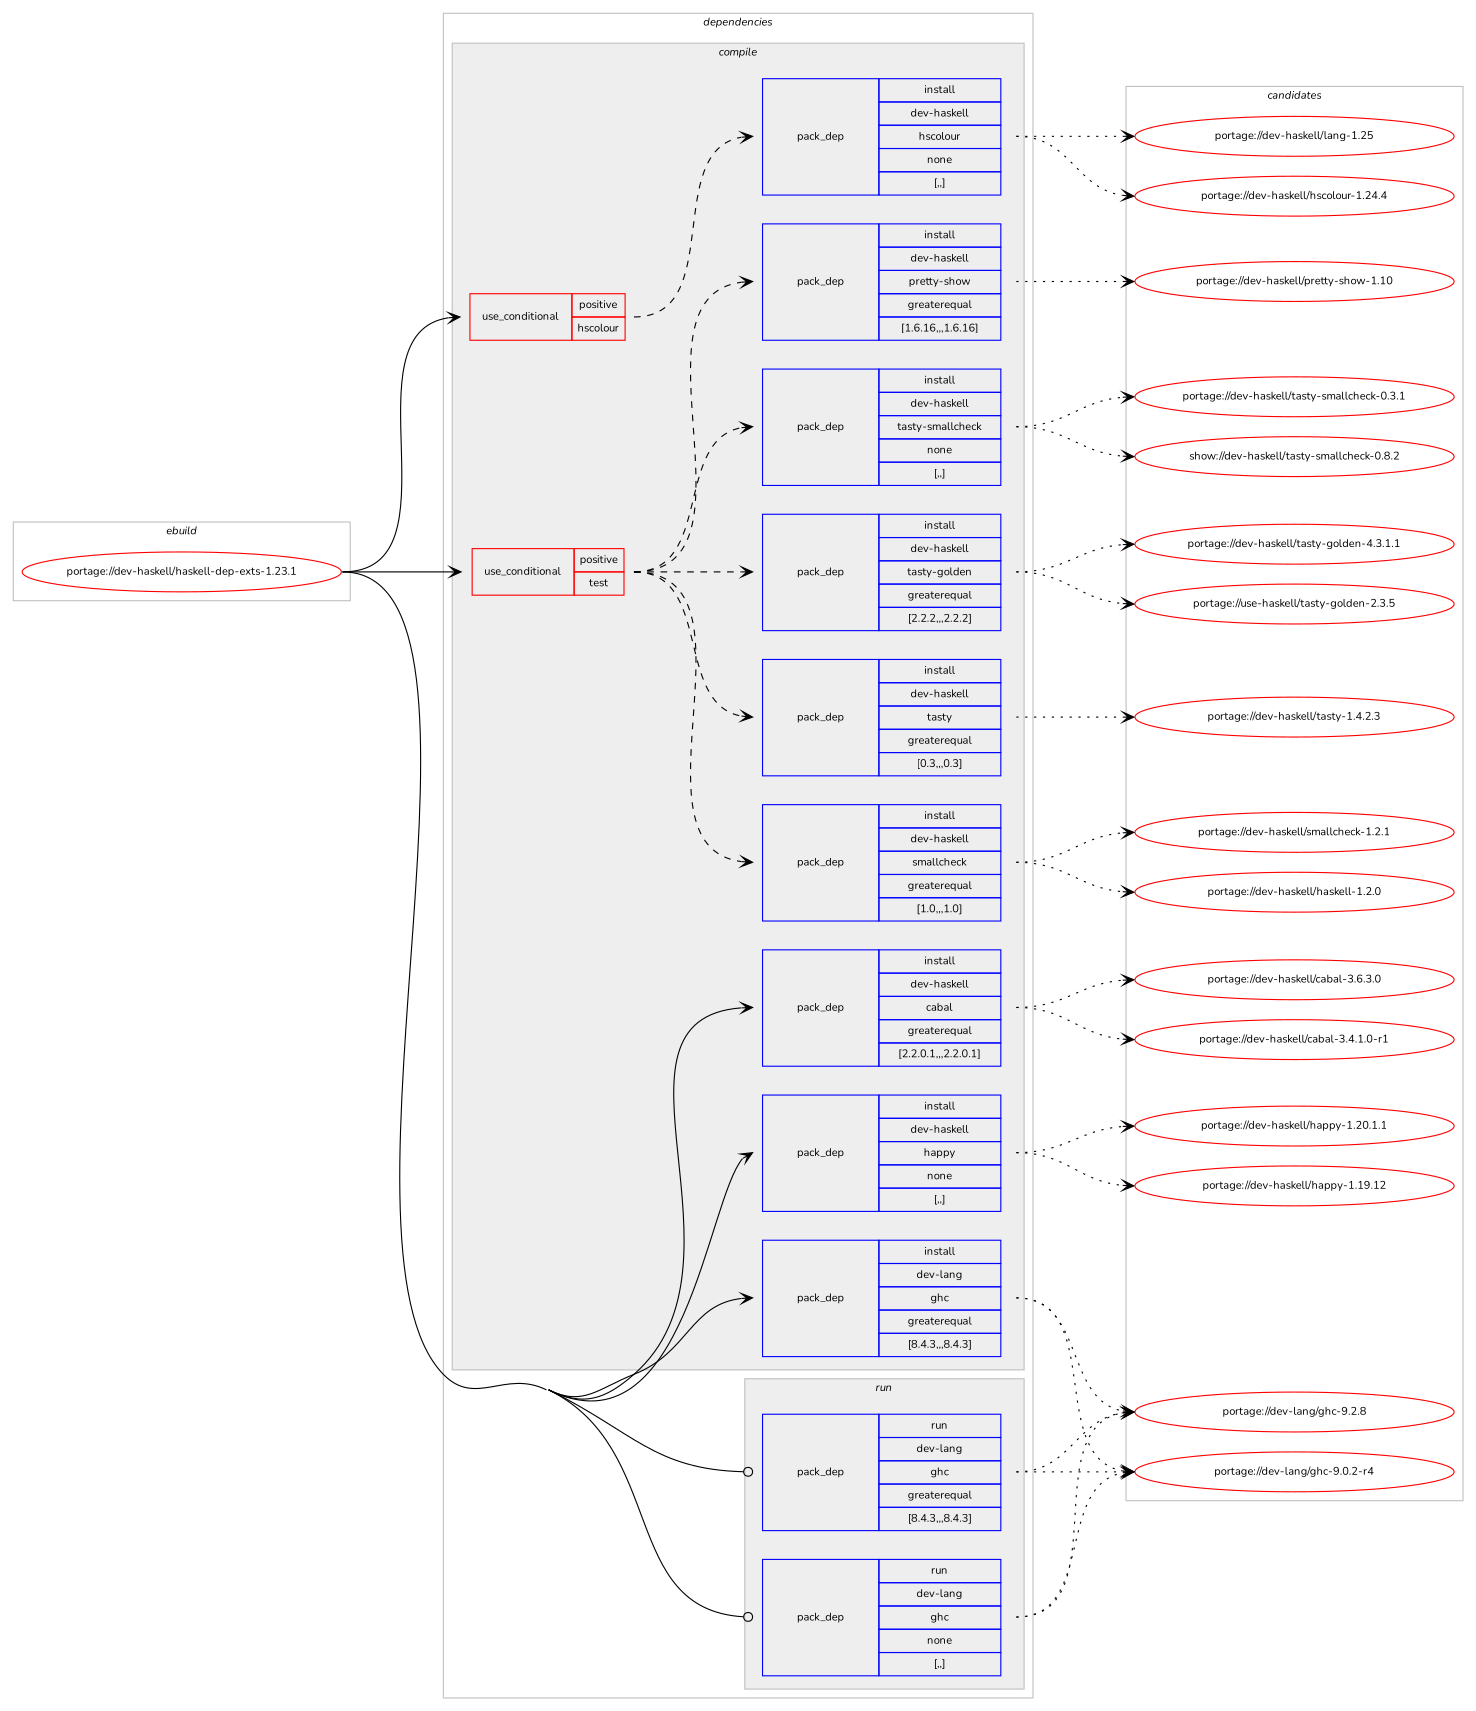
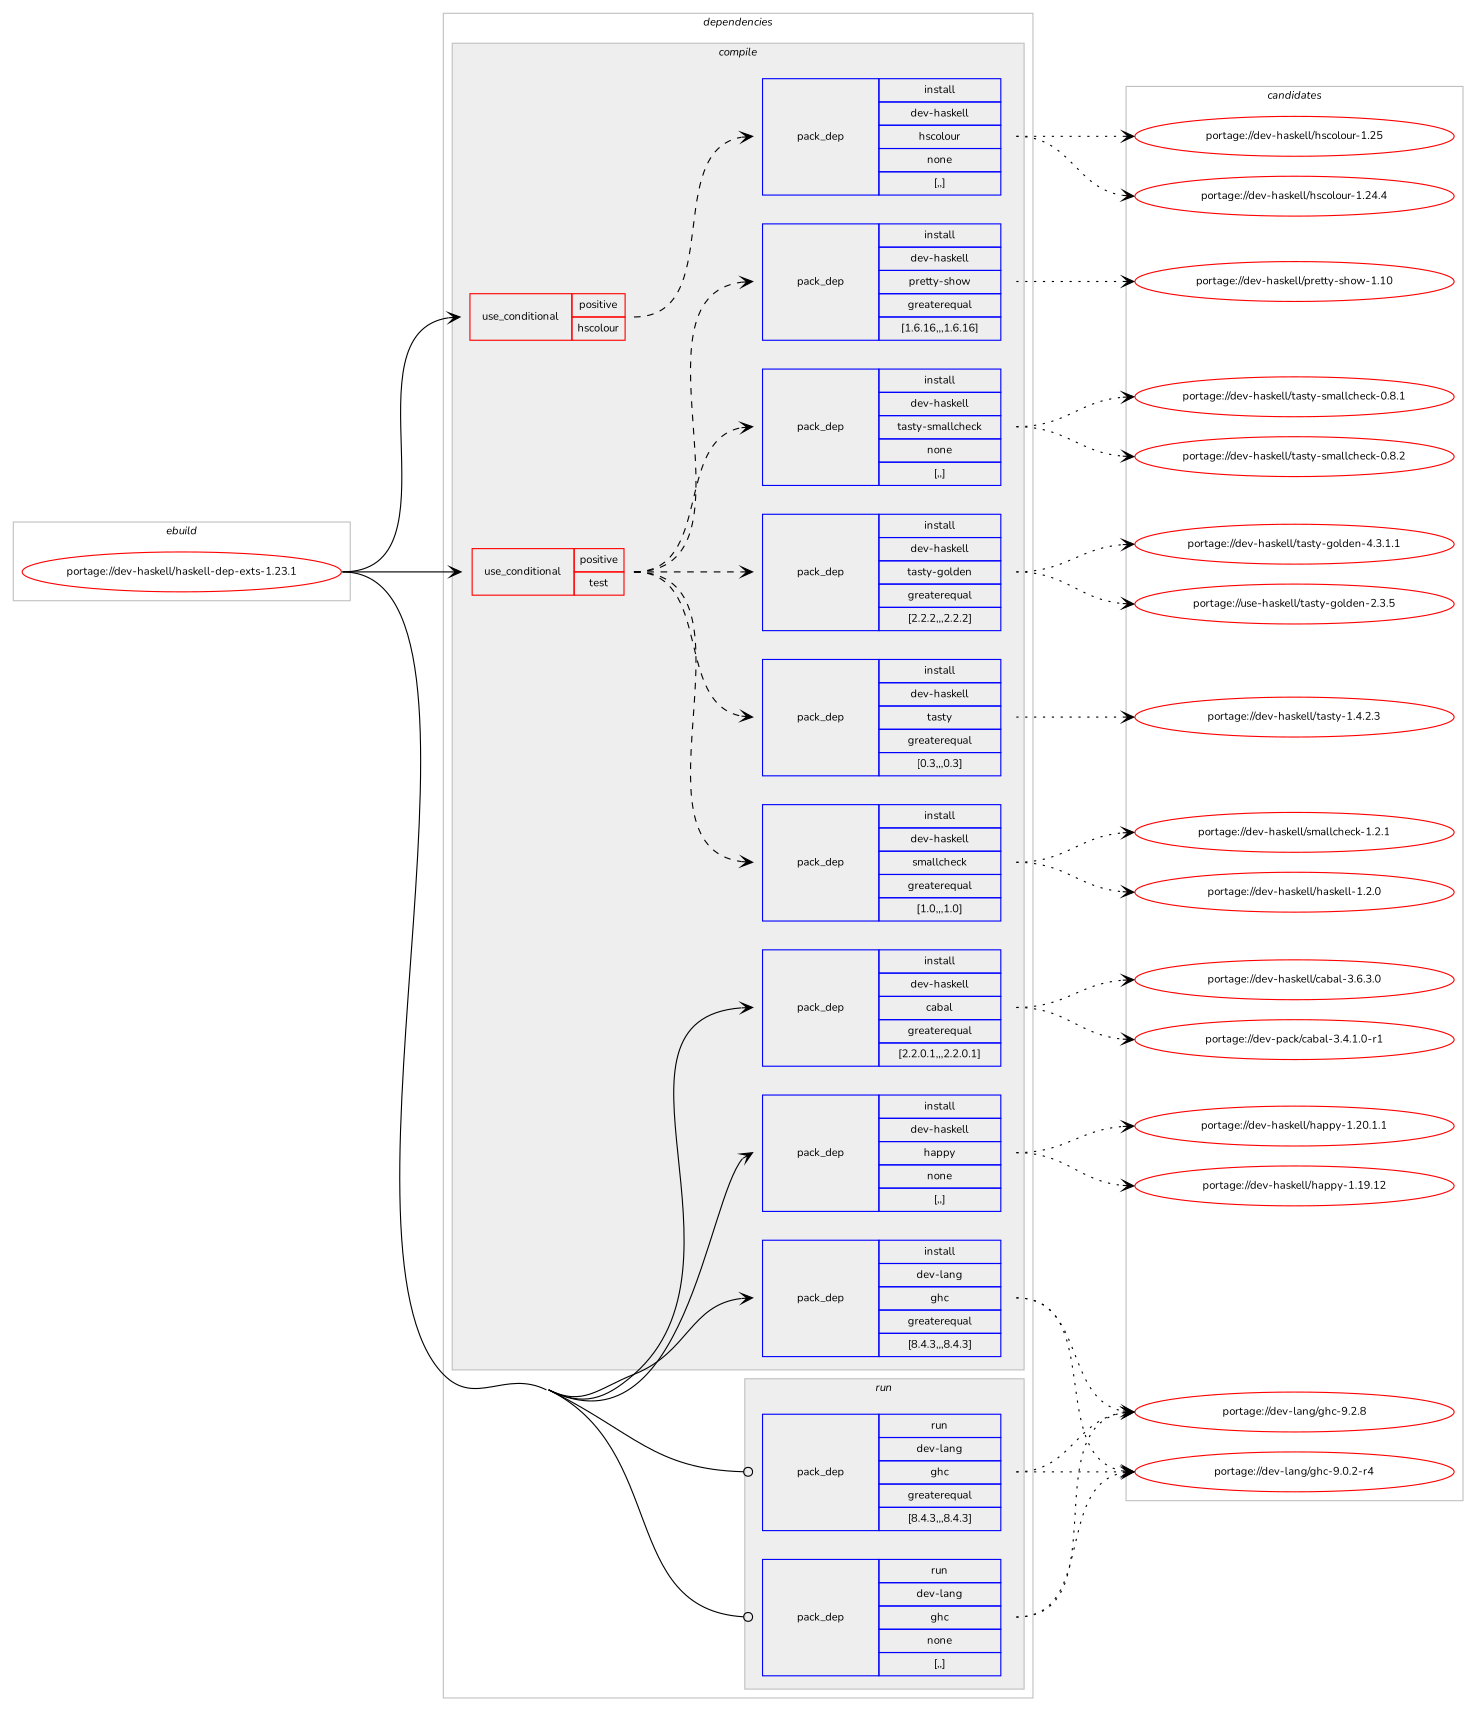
(1295, 136) -> (1295, 136)
(1295, 397) -> (1295, 397)
(1295, 457) -> (1295, 457)
(1295, 1040) -> (1295, 1040)
